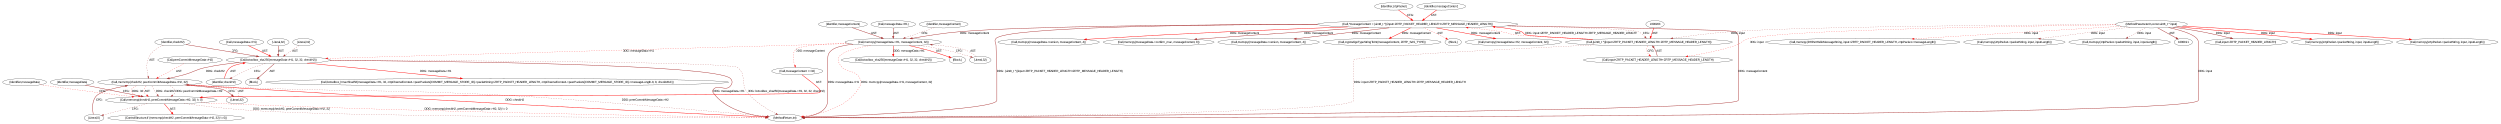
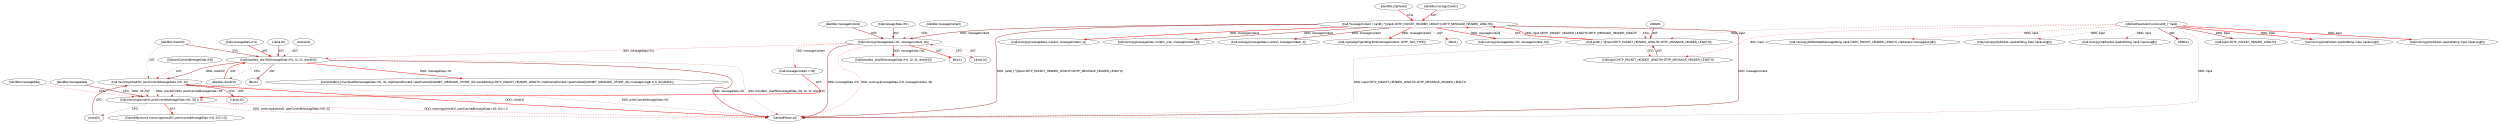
(1548, 116) -> (1548, 116)
